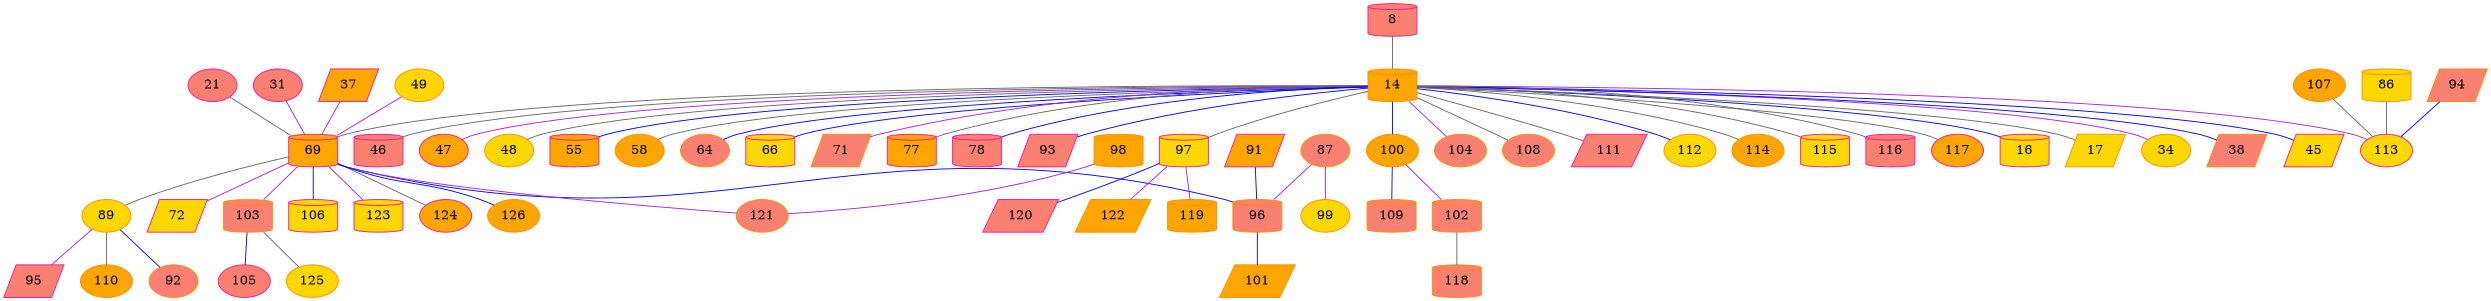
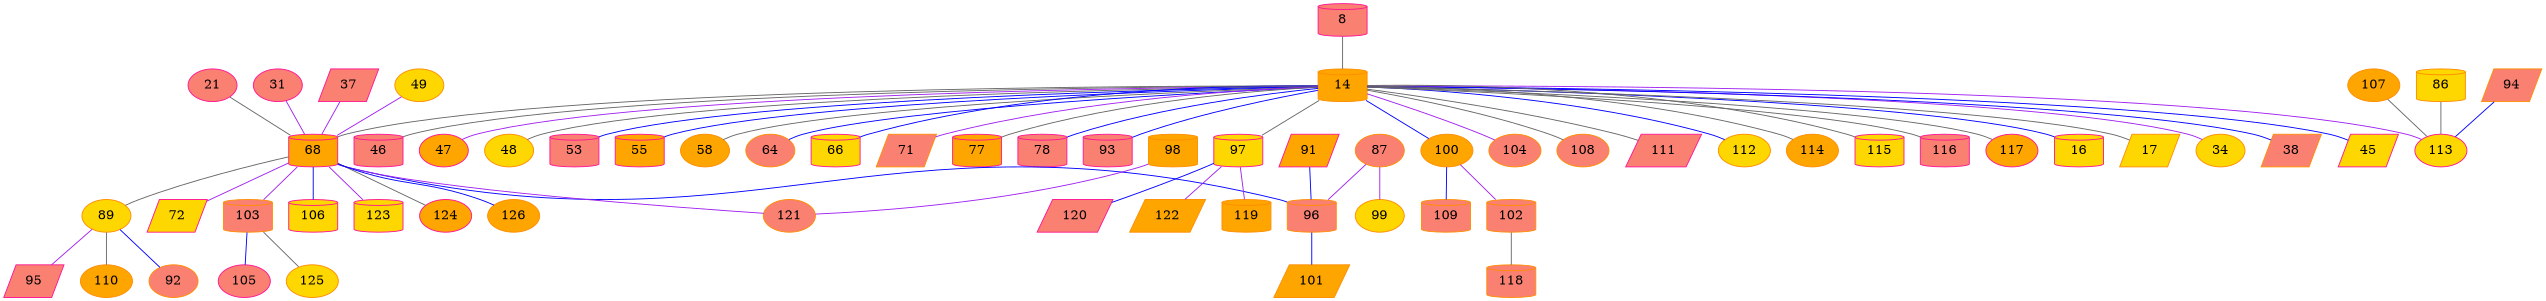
(349, 85) -> (349, 85)
(313, 151) -> (313, 151)
none -> (574, 151)
(1048, 151) -> (1108, 151)
